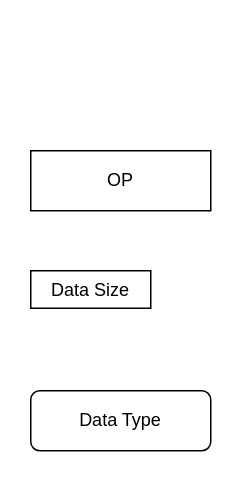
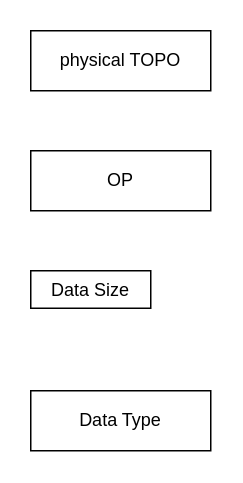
none -> (121, 61)
(121, 421) -> (121, 421)
